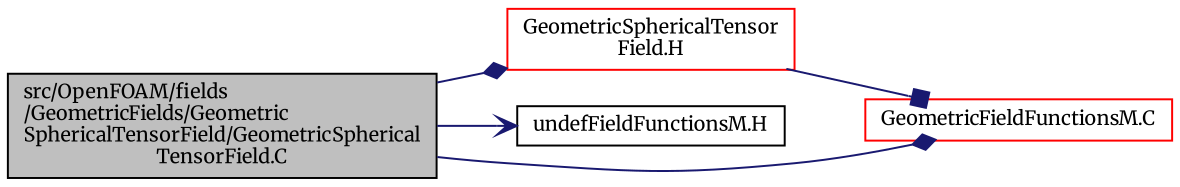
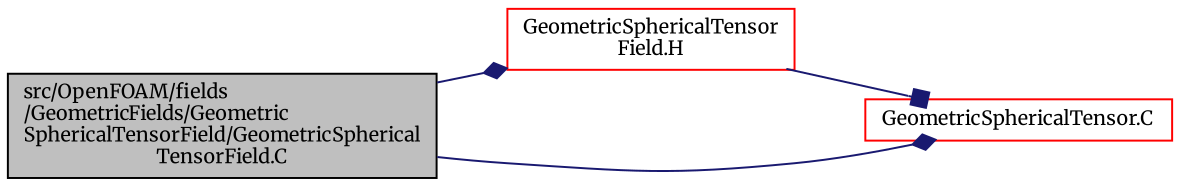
(1019, 120) -> (1019, 120)
(651, 126) -> none
